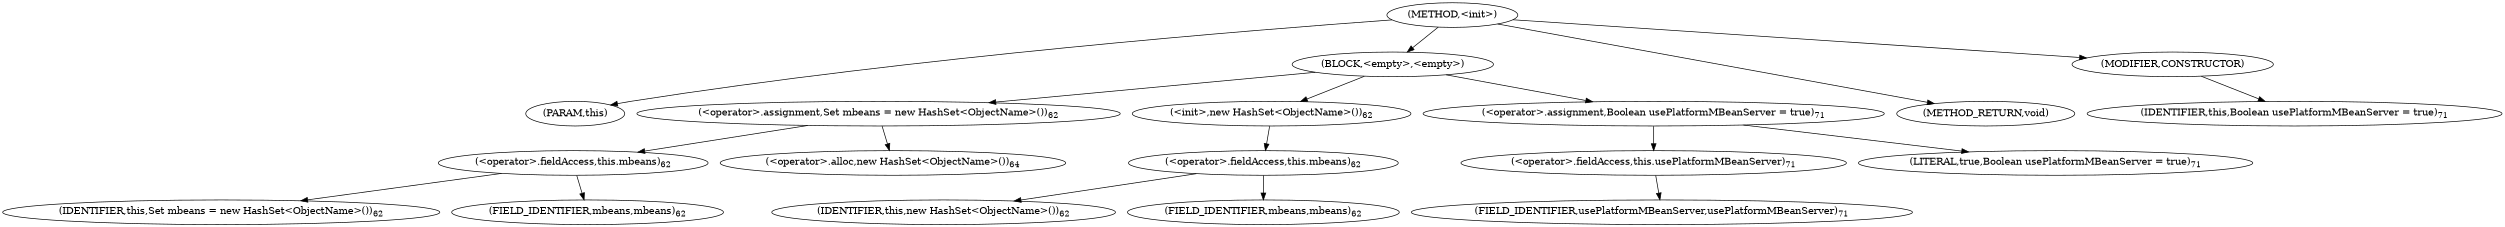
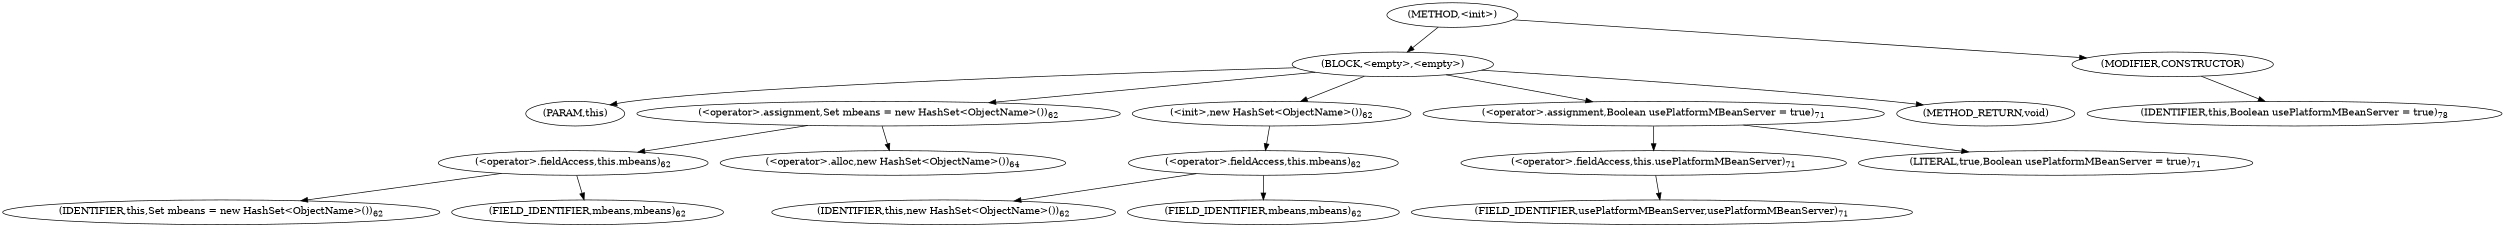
(1004, 54) -> (956, 80)
(1712, 63) -> (1699, 85)
(2443, 113) -> (2443, 113)
